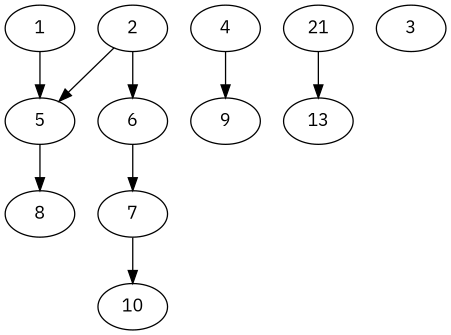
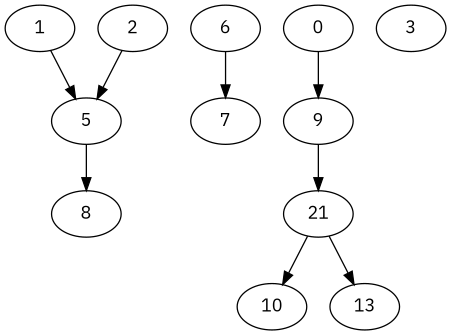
(226, 28) -> (318, 28)
(133, 68) -> none
none -> (318, 161)
(133, 254) -> (298, 255)
